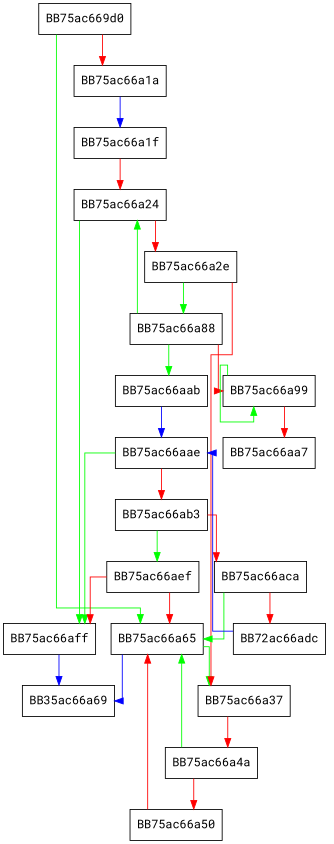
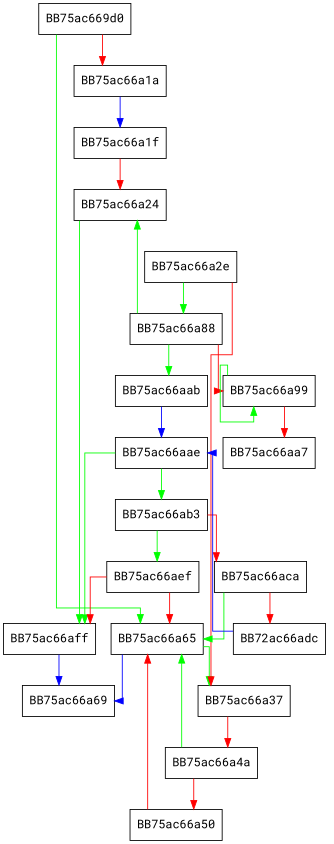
(155, 232) -> none
(161, 480) -> (161, 480)
(68, 701) -> (68, 701)
